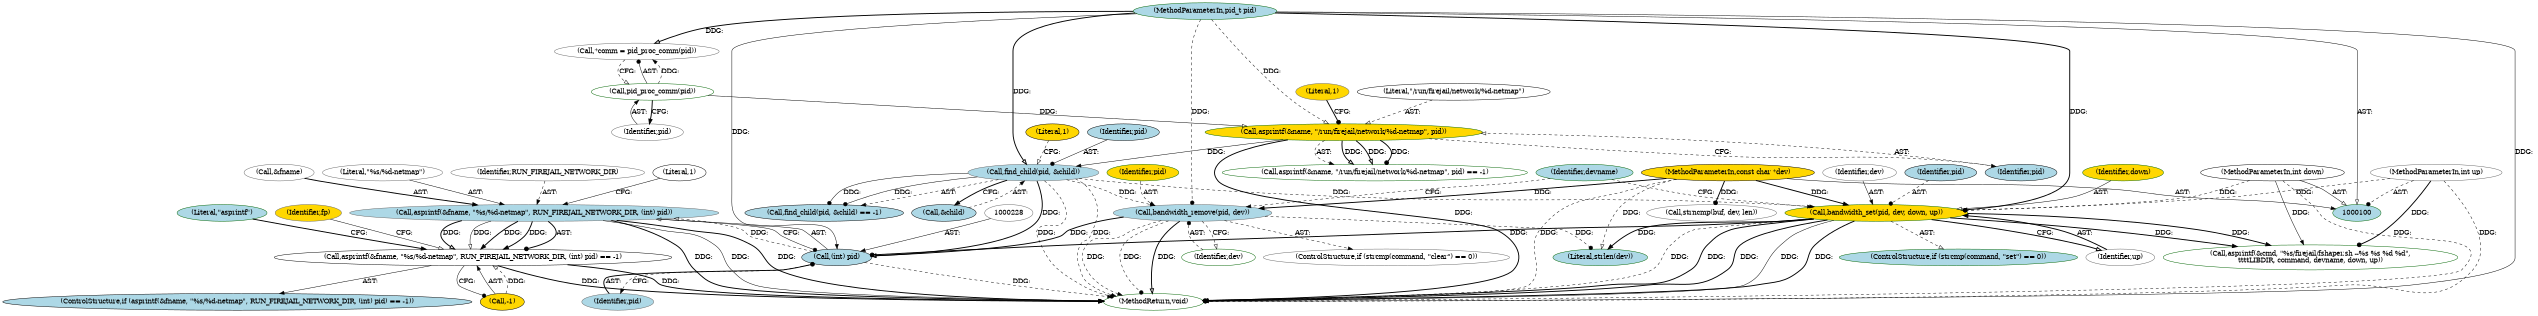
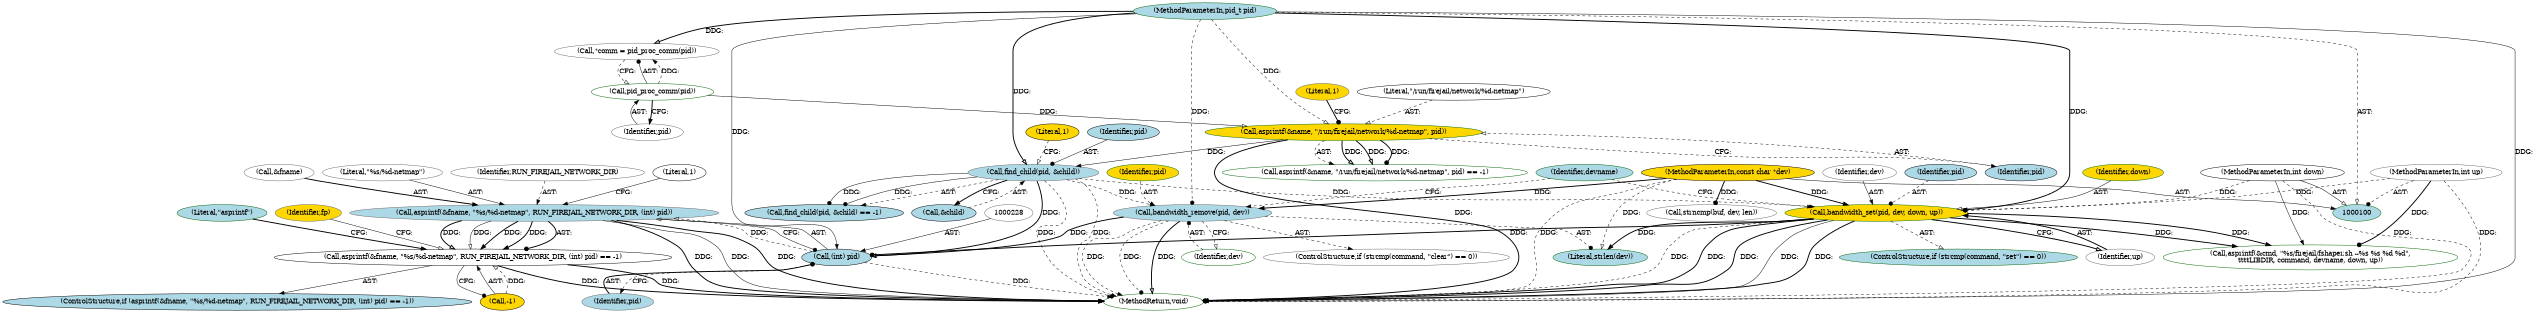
(1892, 22) -> (1892, 22)
(1585, 233) -> (1585, 233)
